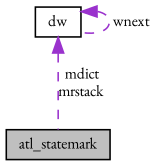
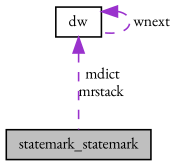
(58, 145) -> (79, 145)
